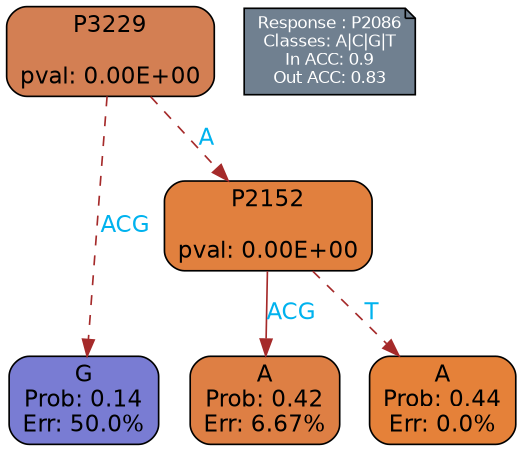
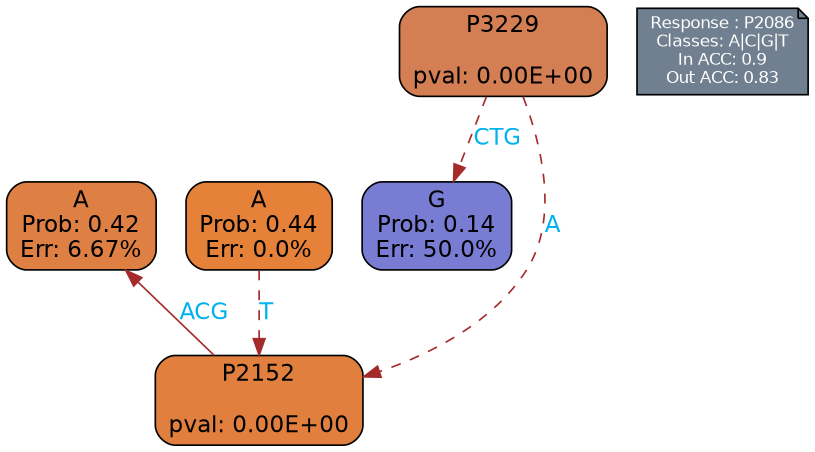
(125, 226) -> (498, 139)
(350, 308) -> (259, 304)
